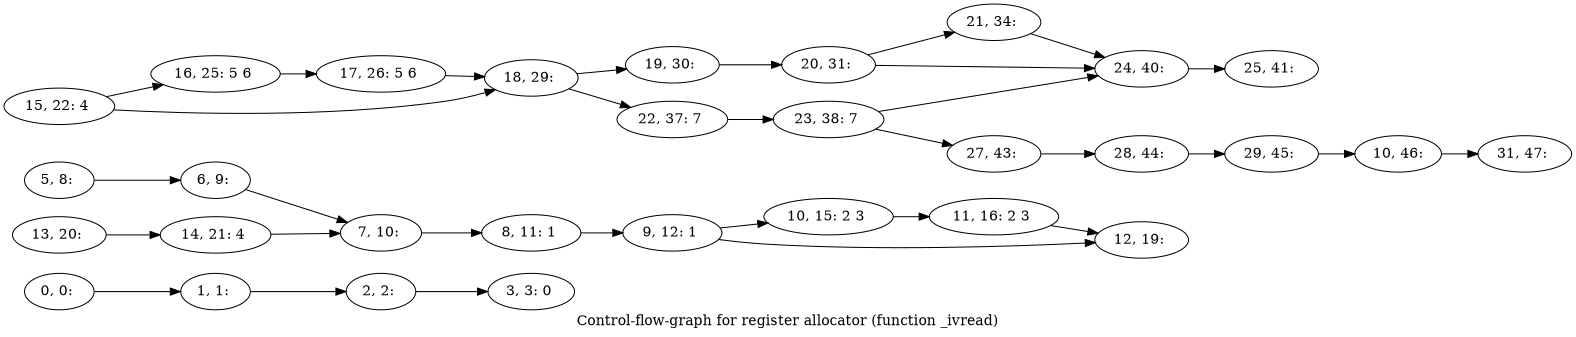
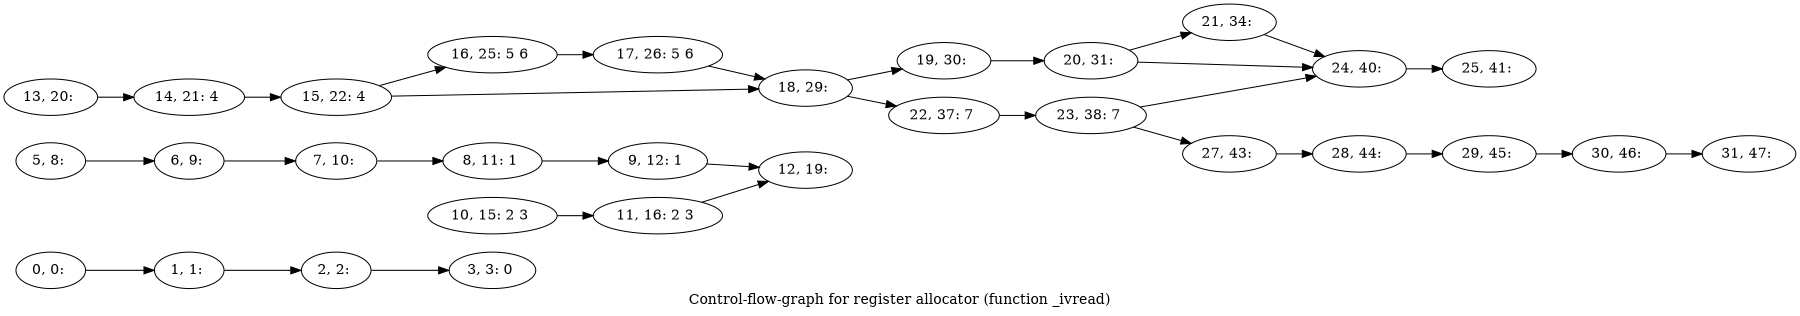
(1398, 154) -> (1619, 154)
(739, 226) -> none
(300, 234) -> (257, 97)
